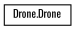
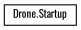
(38, 15) -> (40, 15)
